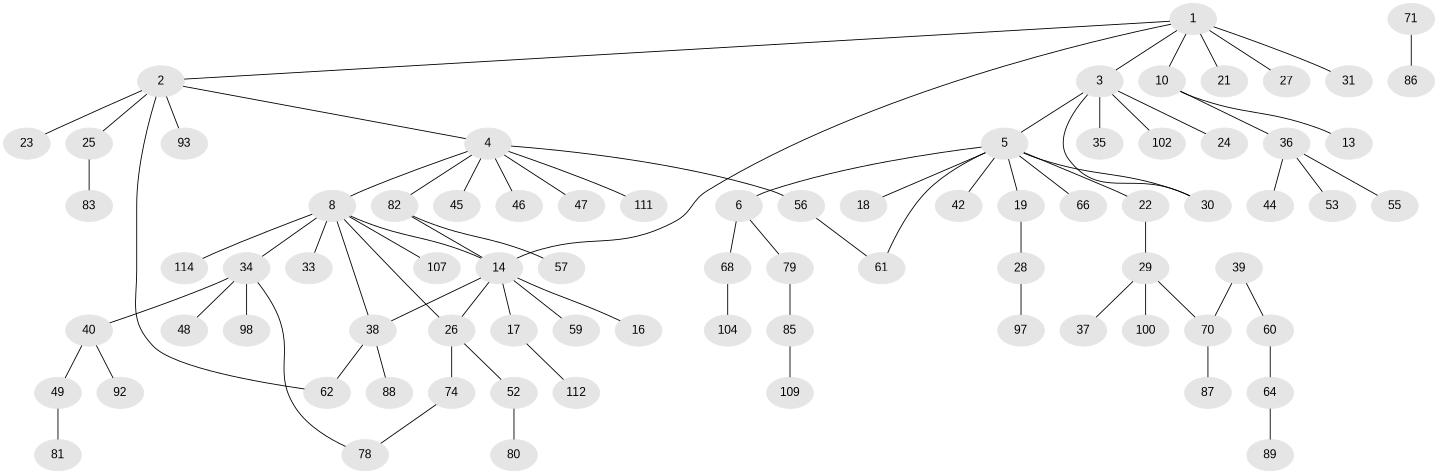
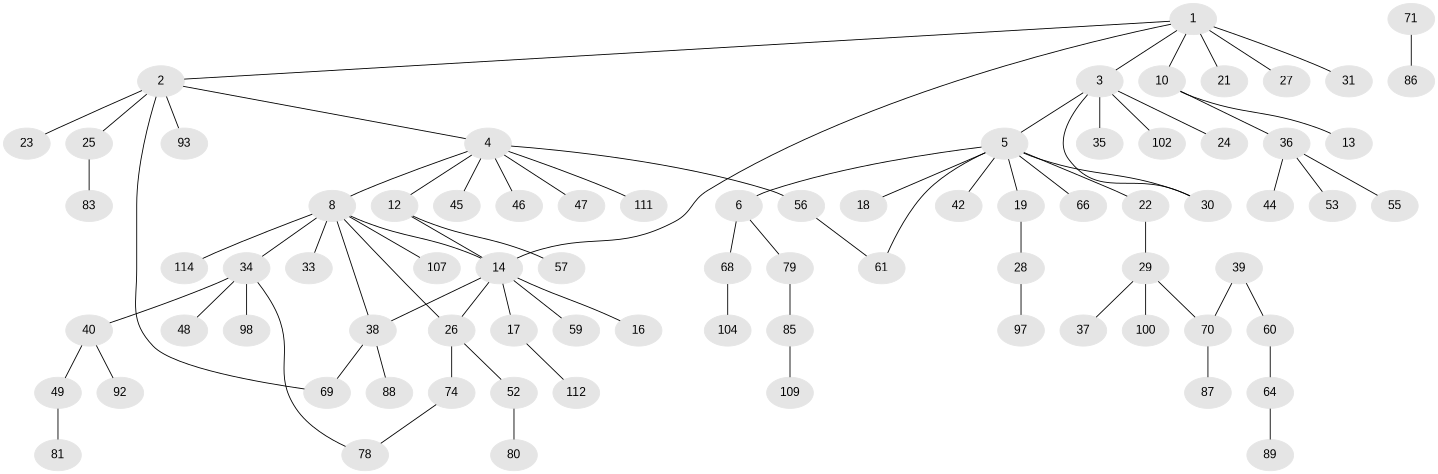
(395, 206) -> (395, 206)
(327, 393) -> (327, 393)
